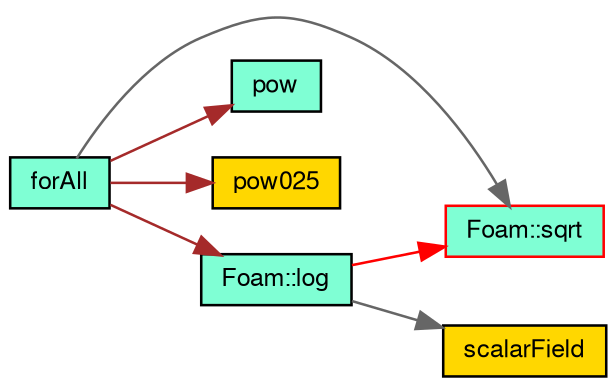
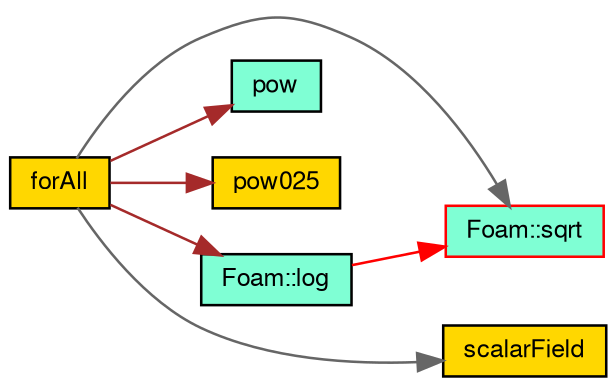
(60, 183) -> (60, 183)
(385, 311) -> (223, 337)
